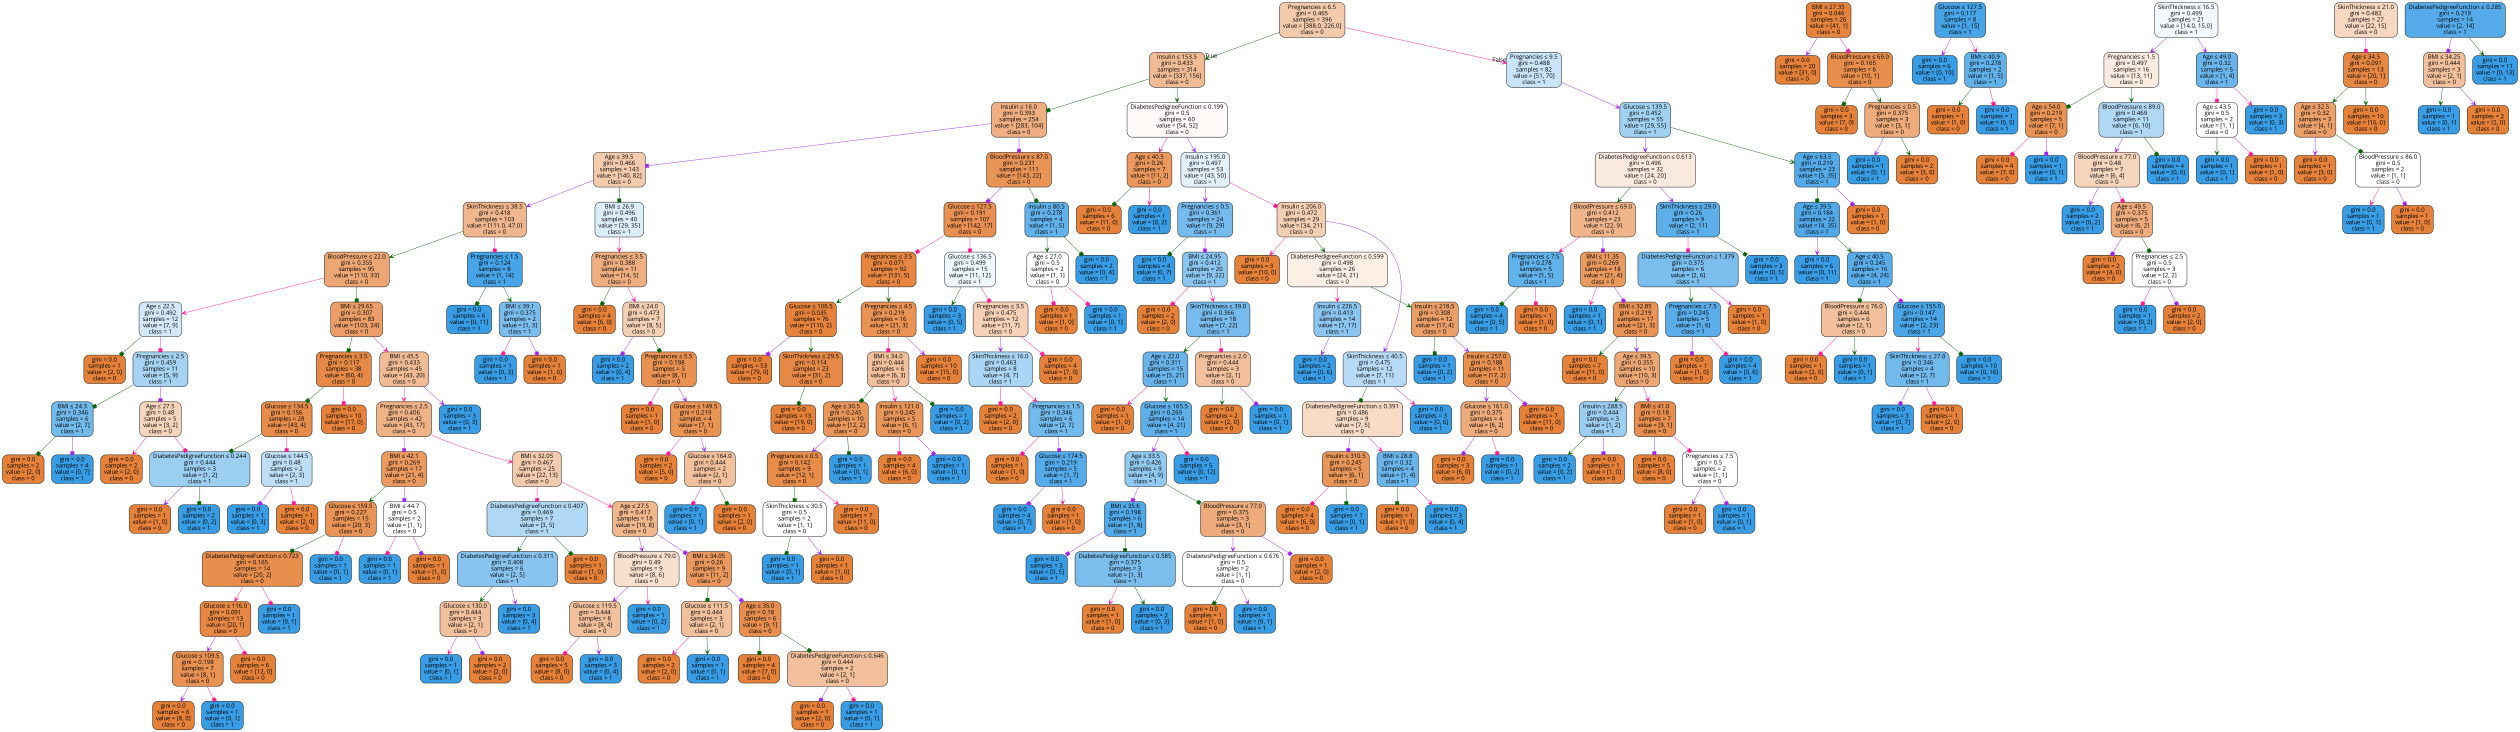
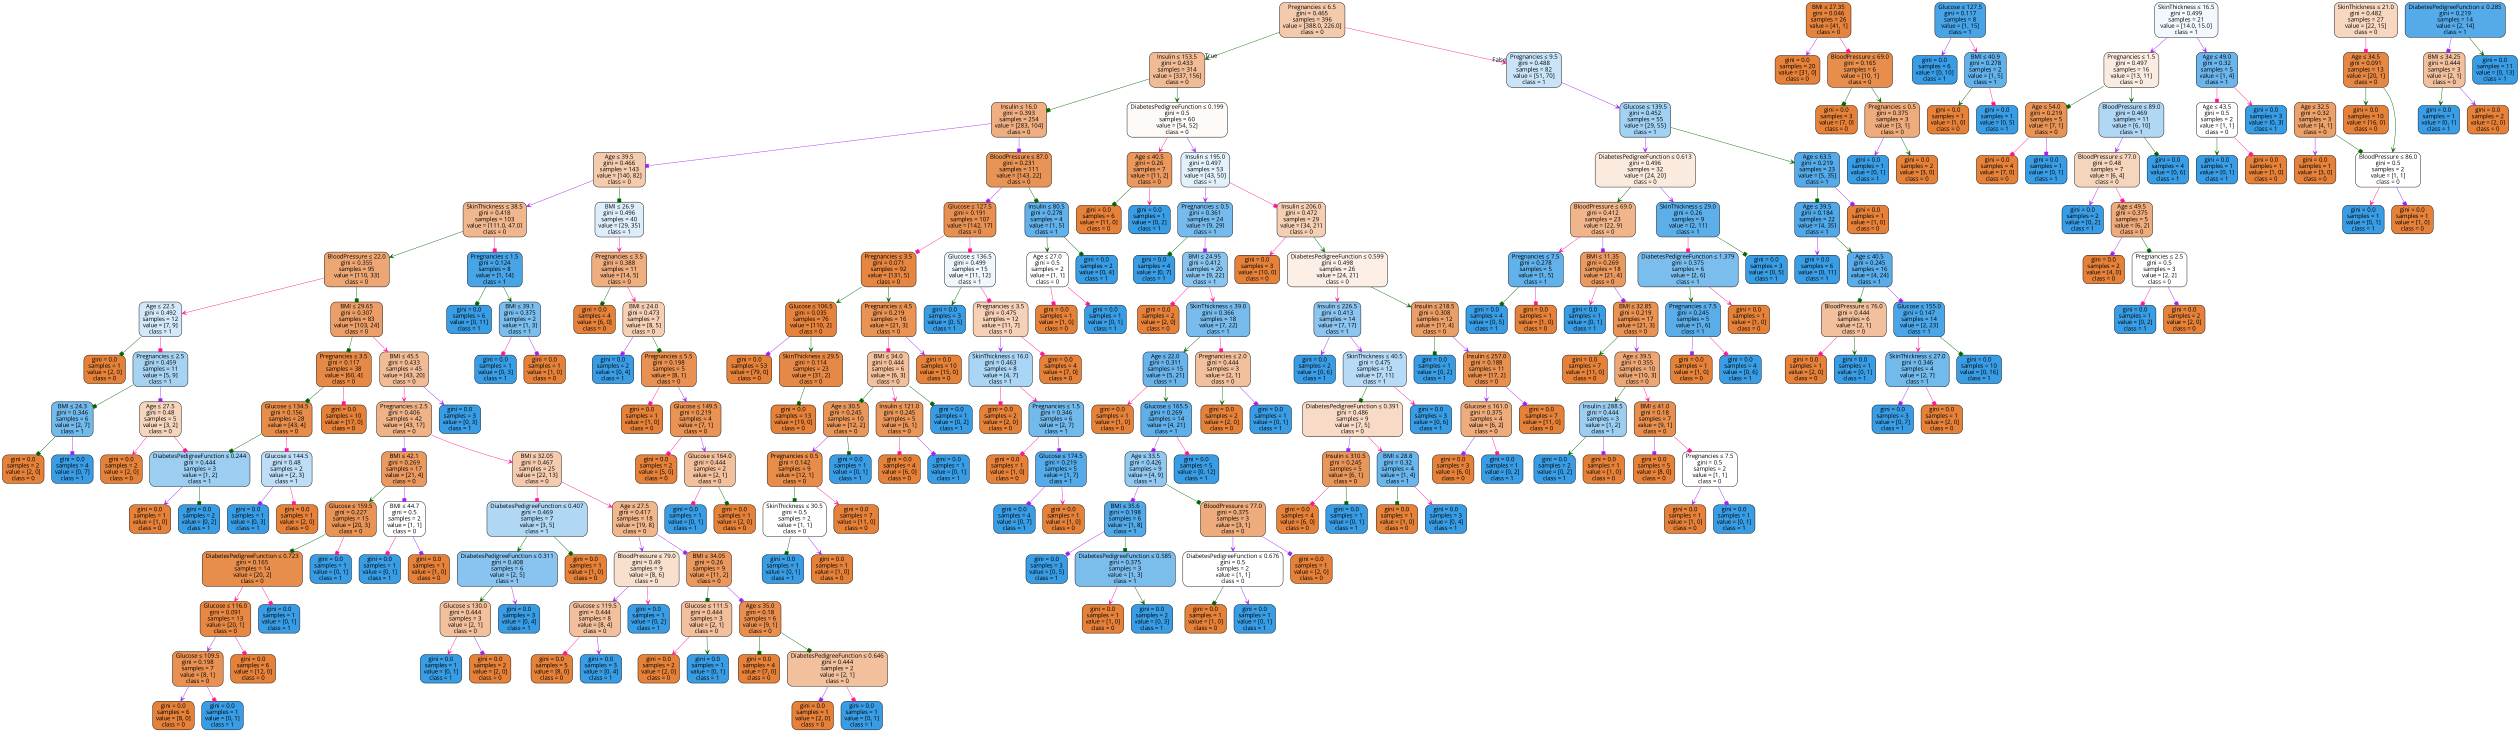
(2342, 93) -> (2395, 116)
(1397, 264) -> (1355, 343)
(1157, 442) -> (1157, 442)
